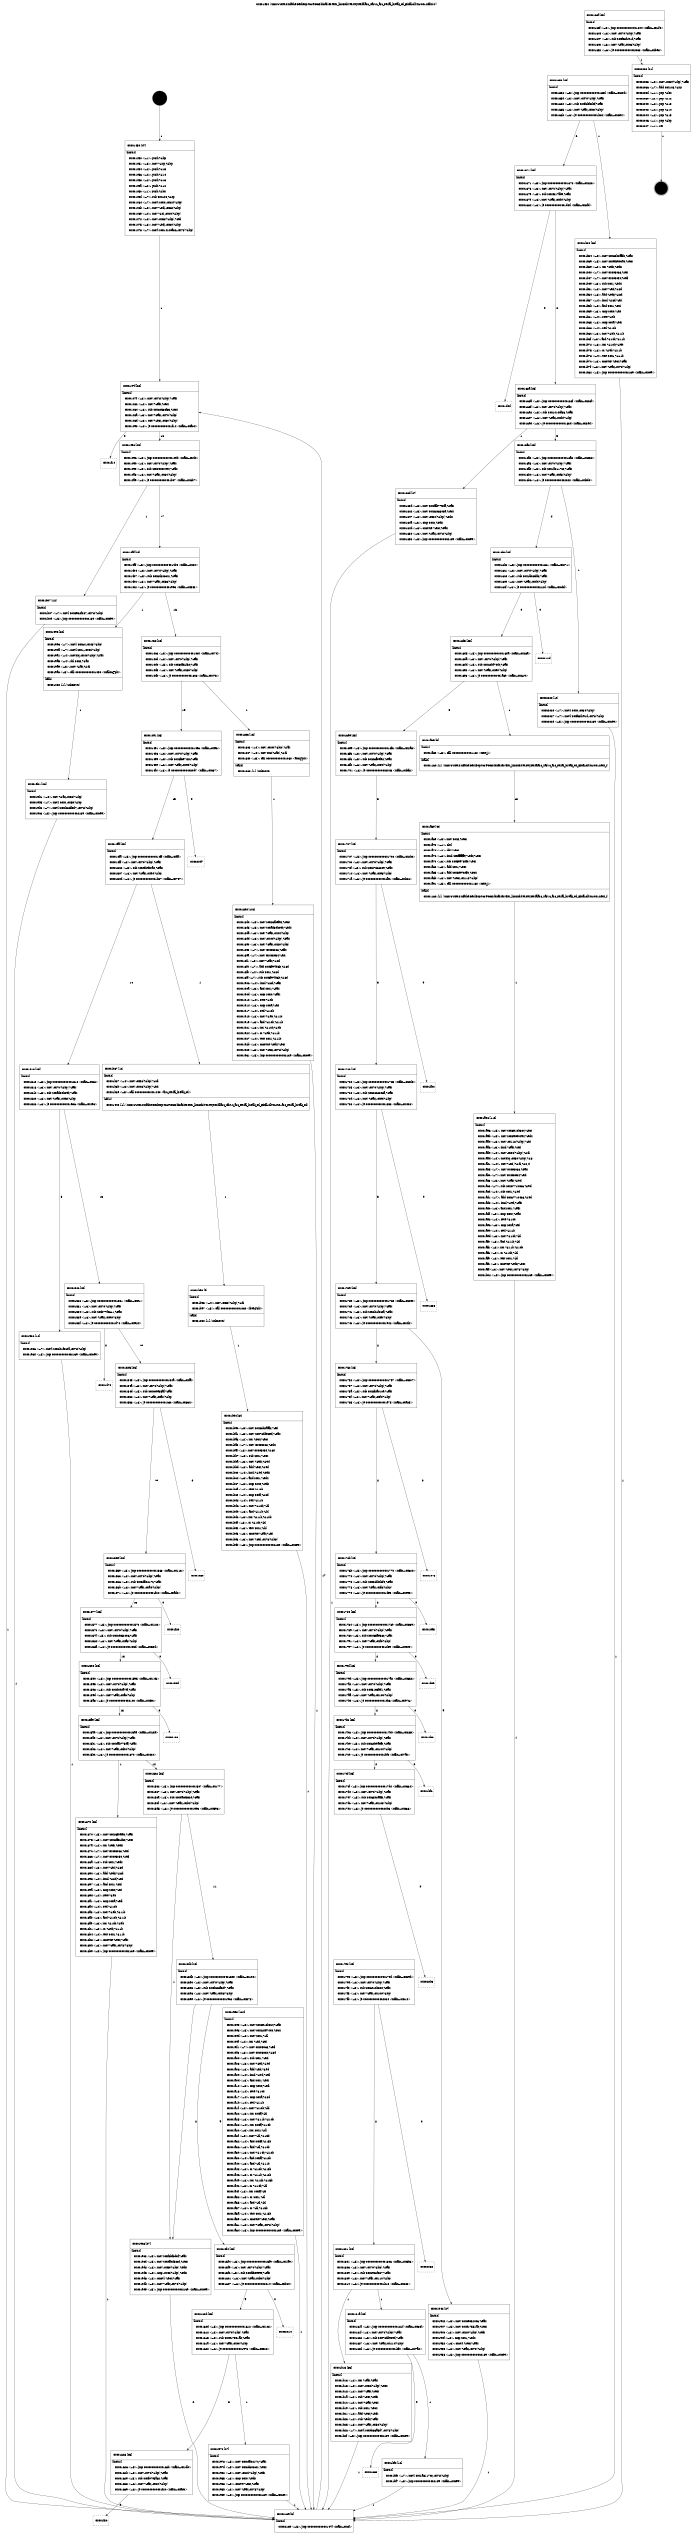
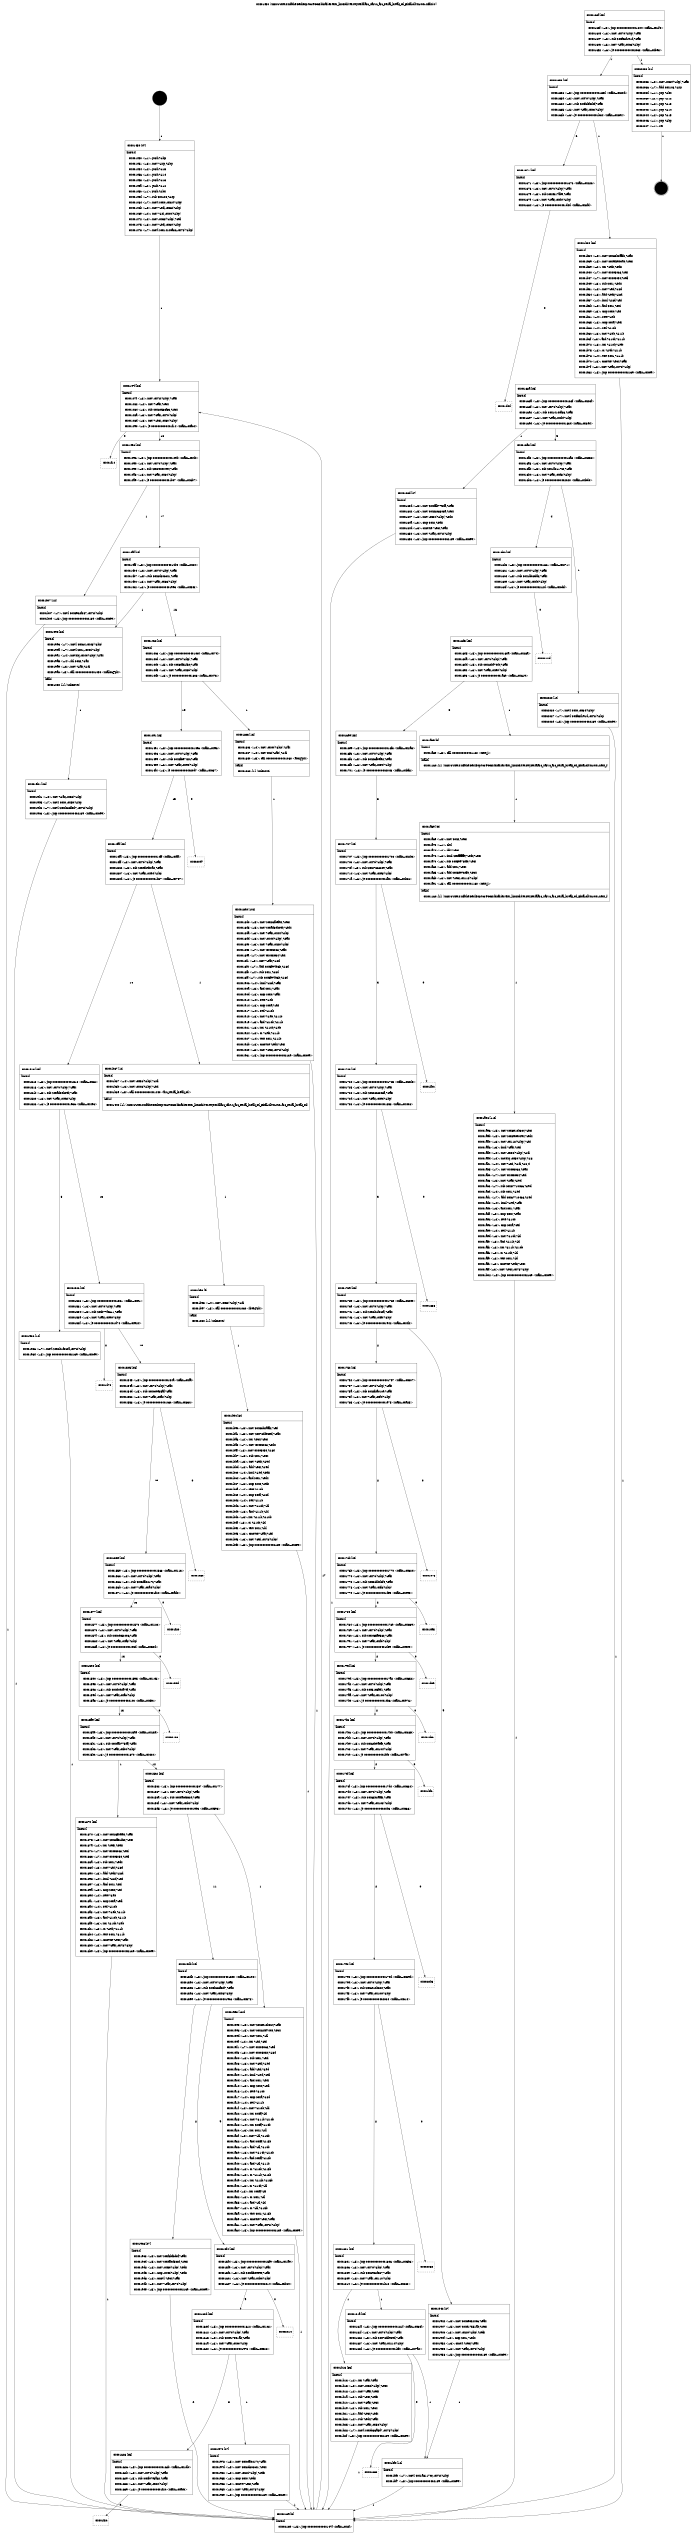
none -> (607, 65)
(555, 297) -> none
(512, 614) -> none
(516, 799) -> (516, 799)
none -> (374, 1886)
(170, 2026) -> (252, 1906)
(474, 2486) -> (444, 2408)
